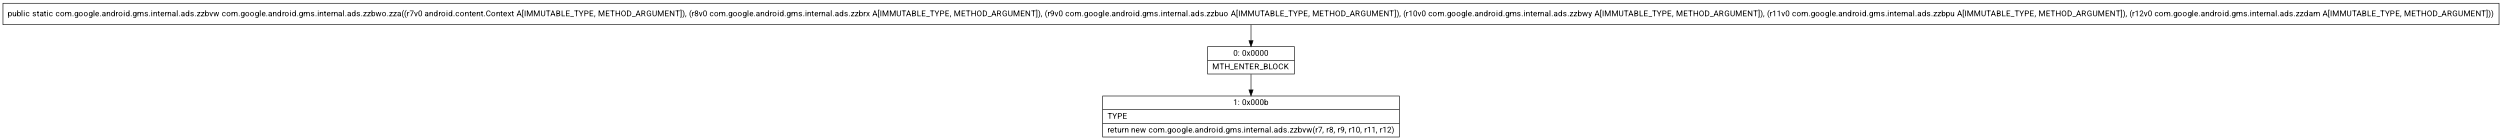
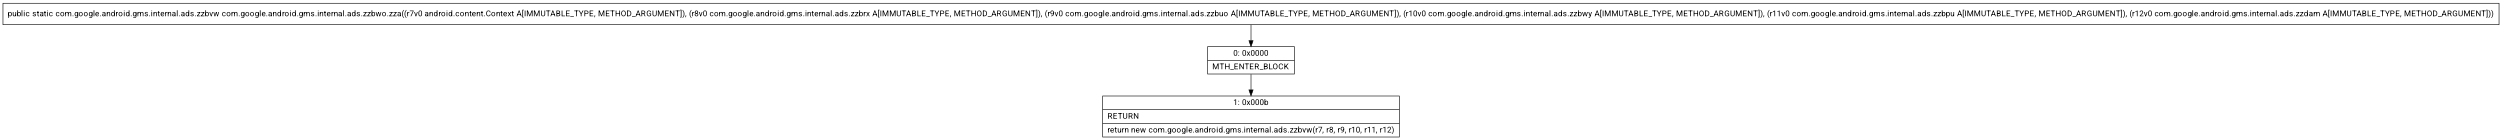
(1118, 116) -> (1124, 116)
